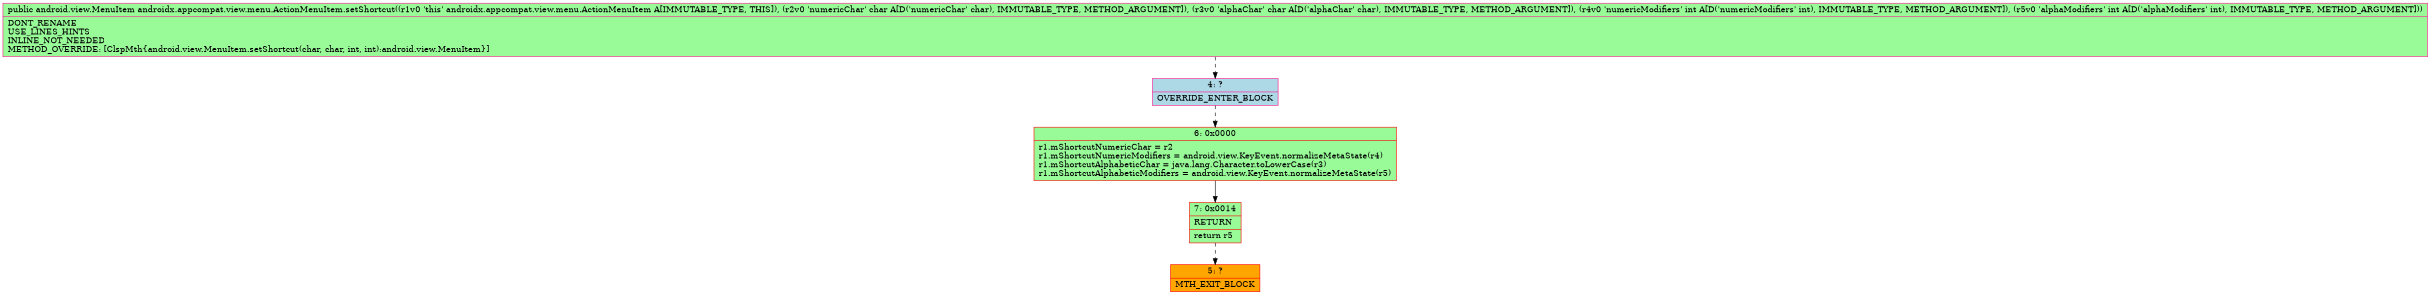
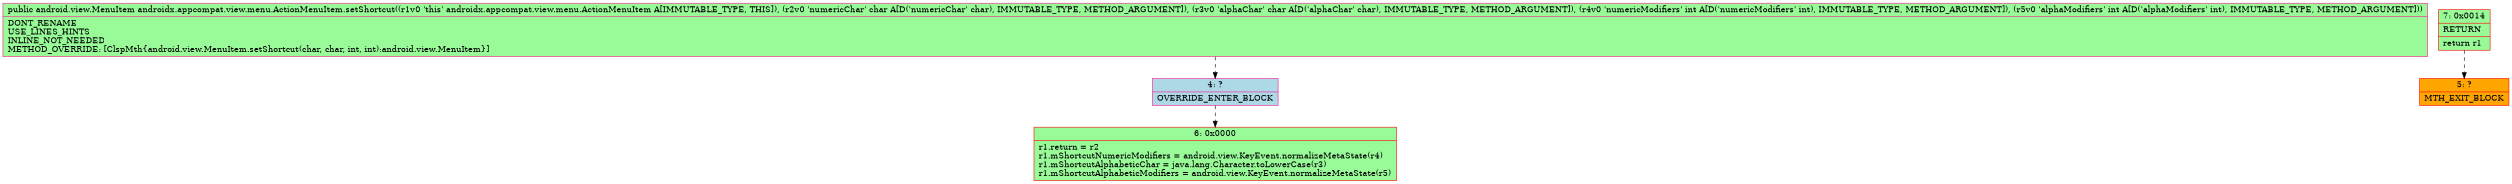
(1106, 147) -> (1069, 147)
(1215, 189) -> none
(1214, 236) -> (2463, 43)
